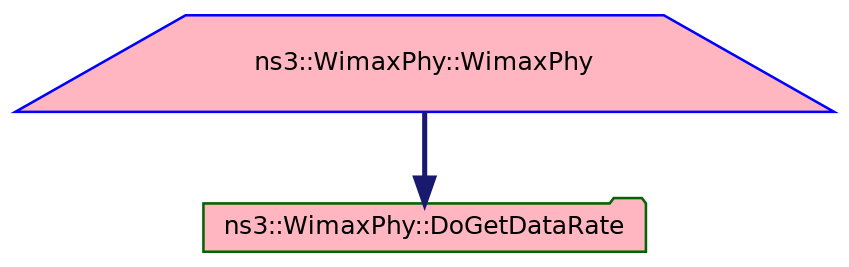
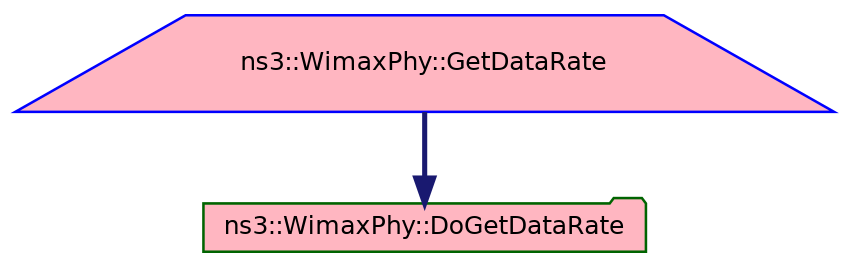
(425, 64) -> (425, 64)
